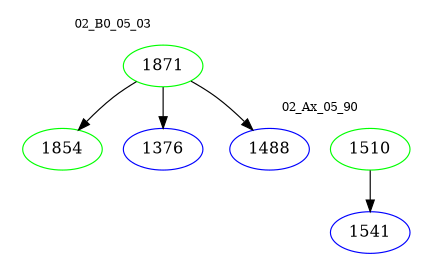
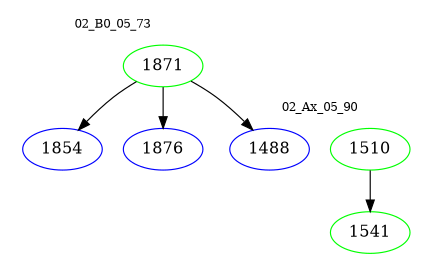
(113, 25) -> (113, 25)
(62, 149) -> (62, 149)
(163, 149) -> (163, 149)
(370, 233) -> (370, 233)
